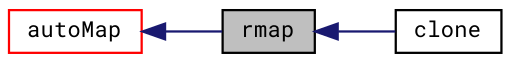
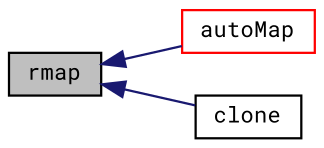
(194, 31) -> (153, 53)
